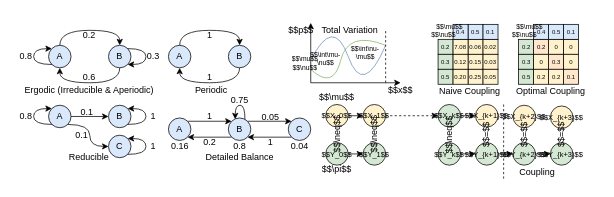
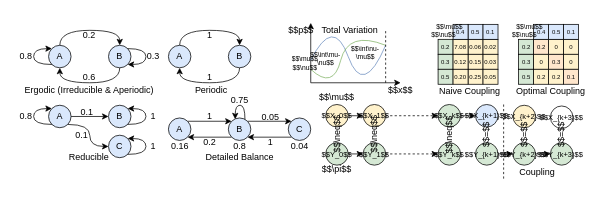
(487, 116) -> (487, 116)
(562, 117) -> (562, 117)
none -> (432, 154)
(469, 154) -> none
